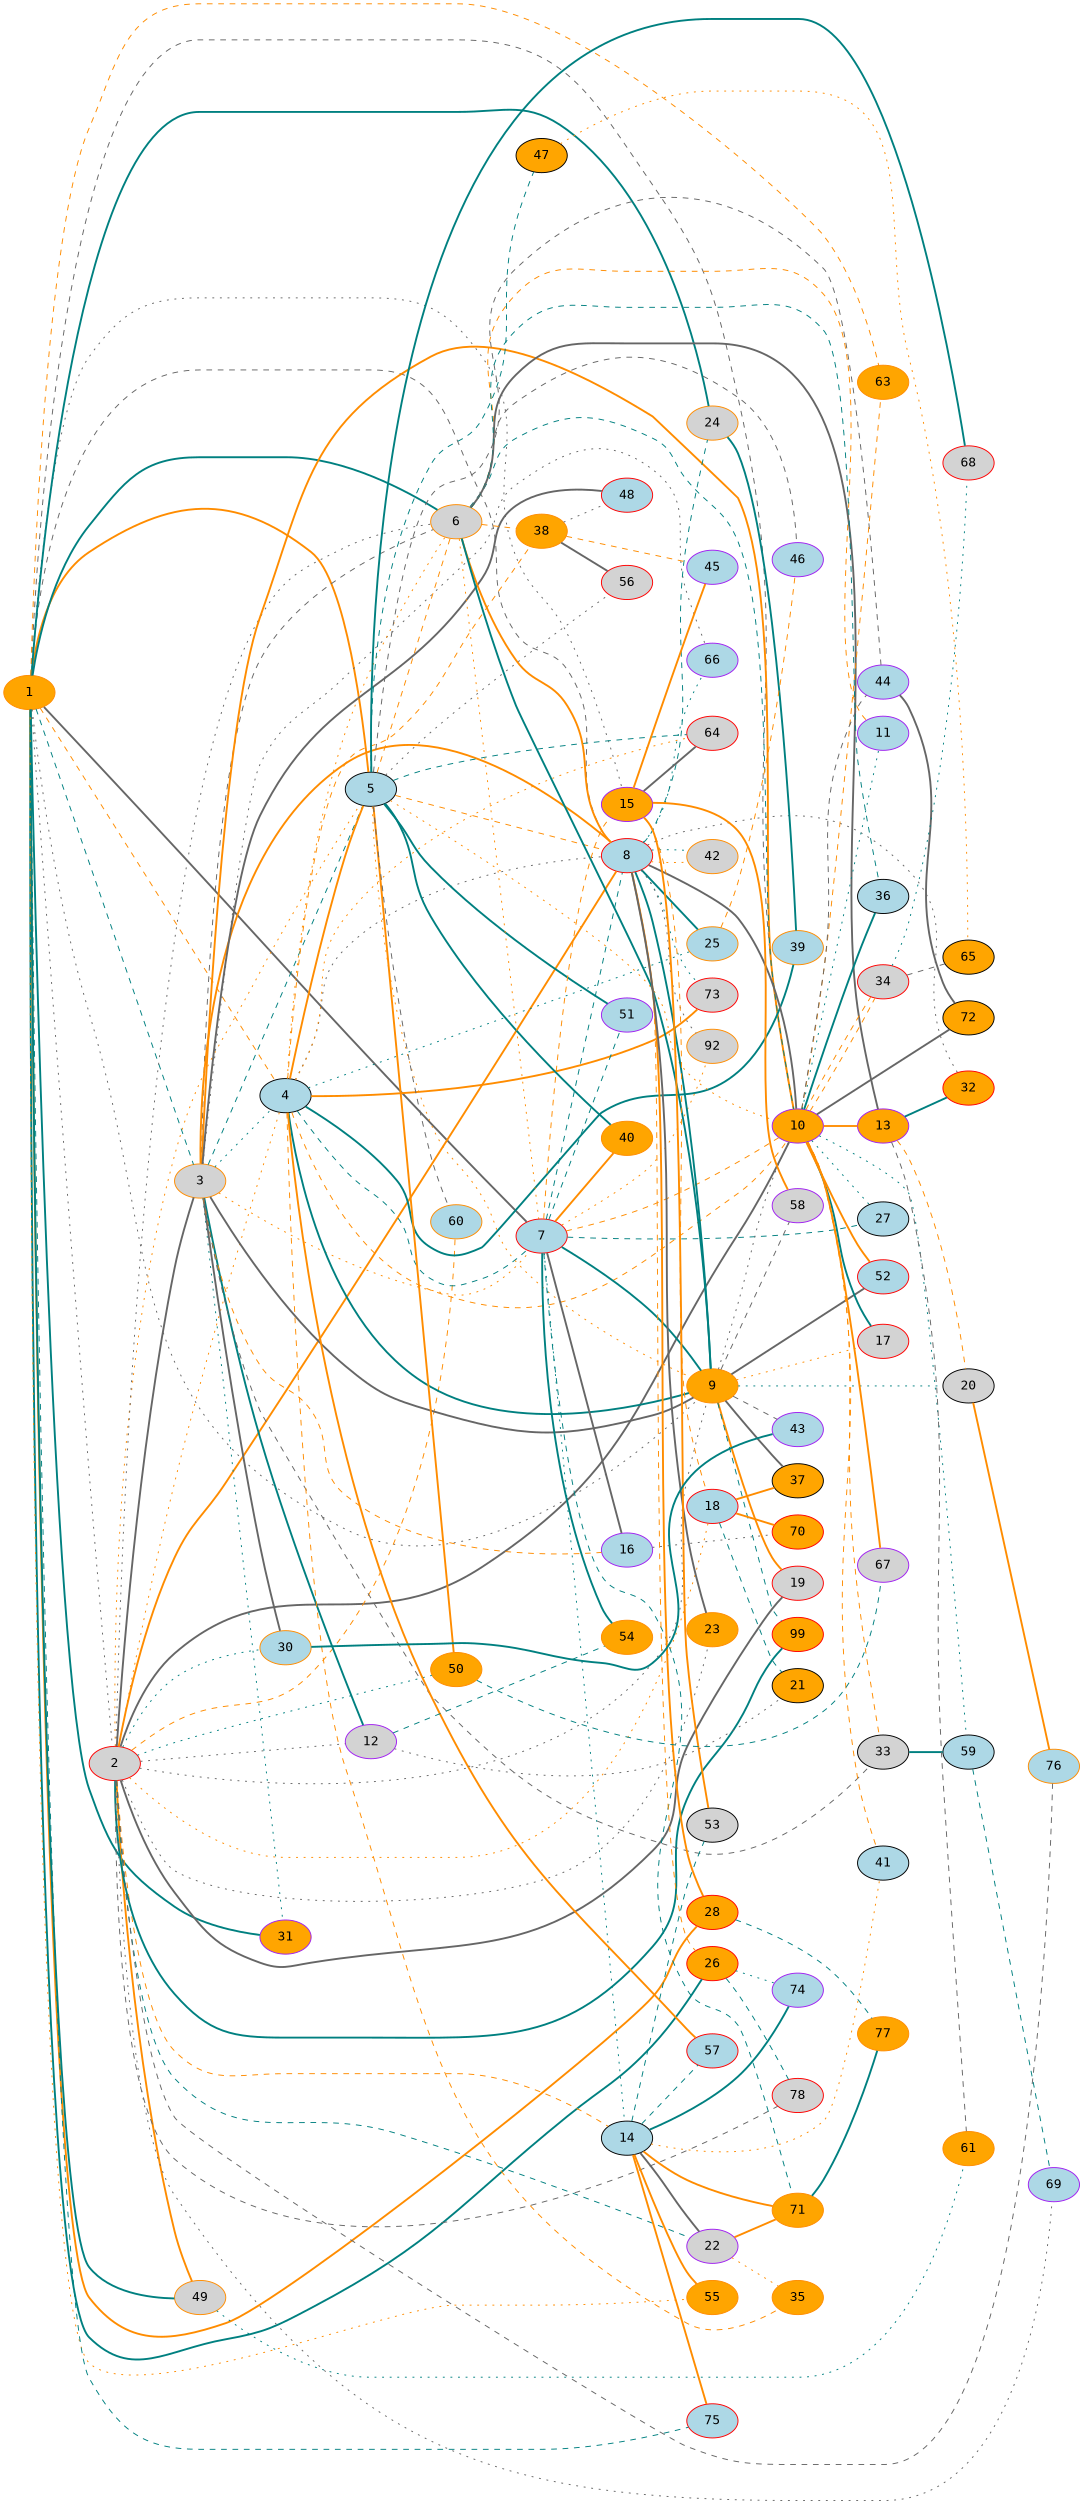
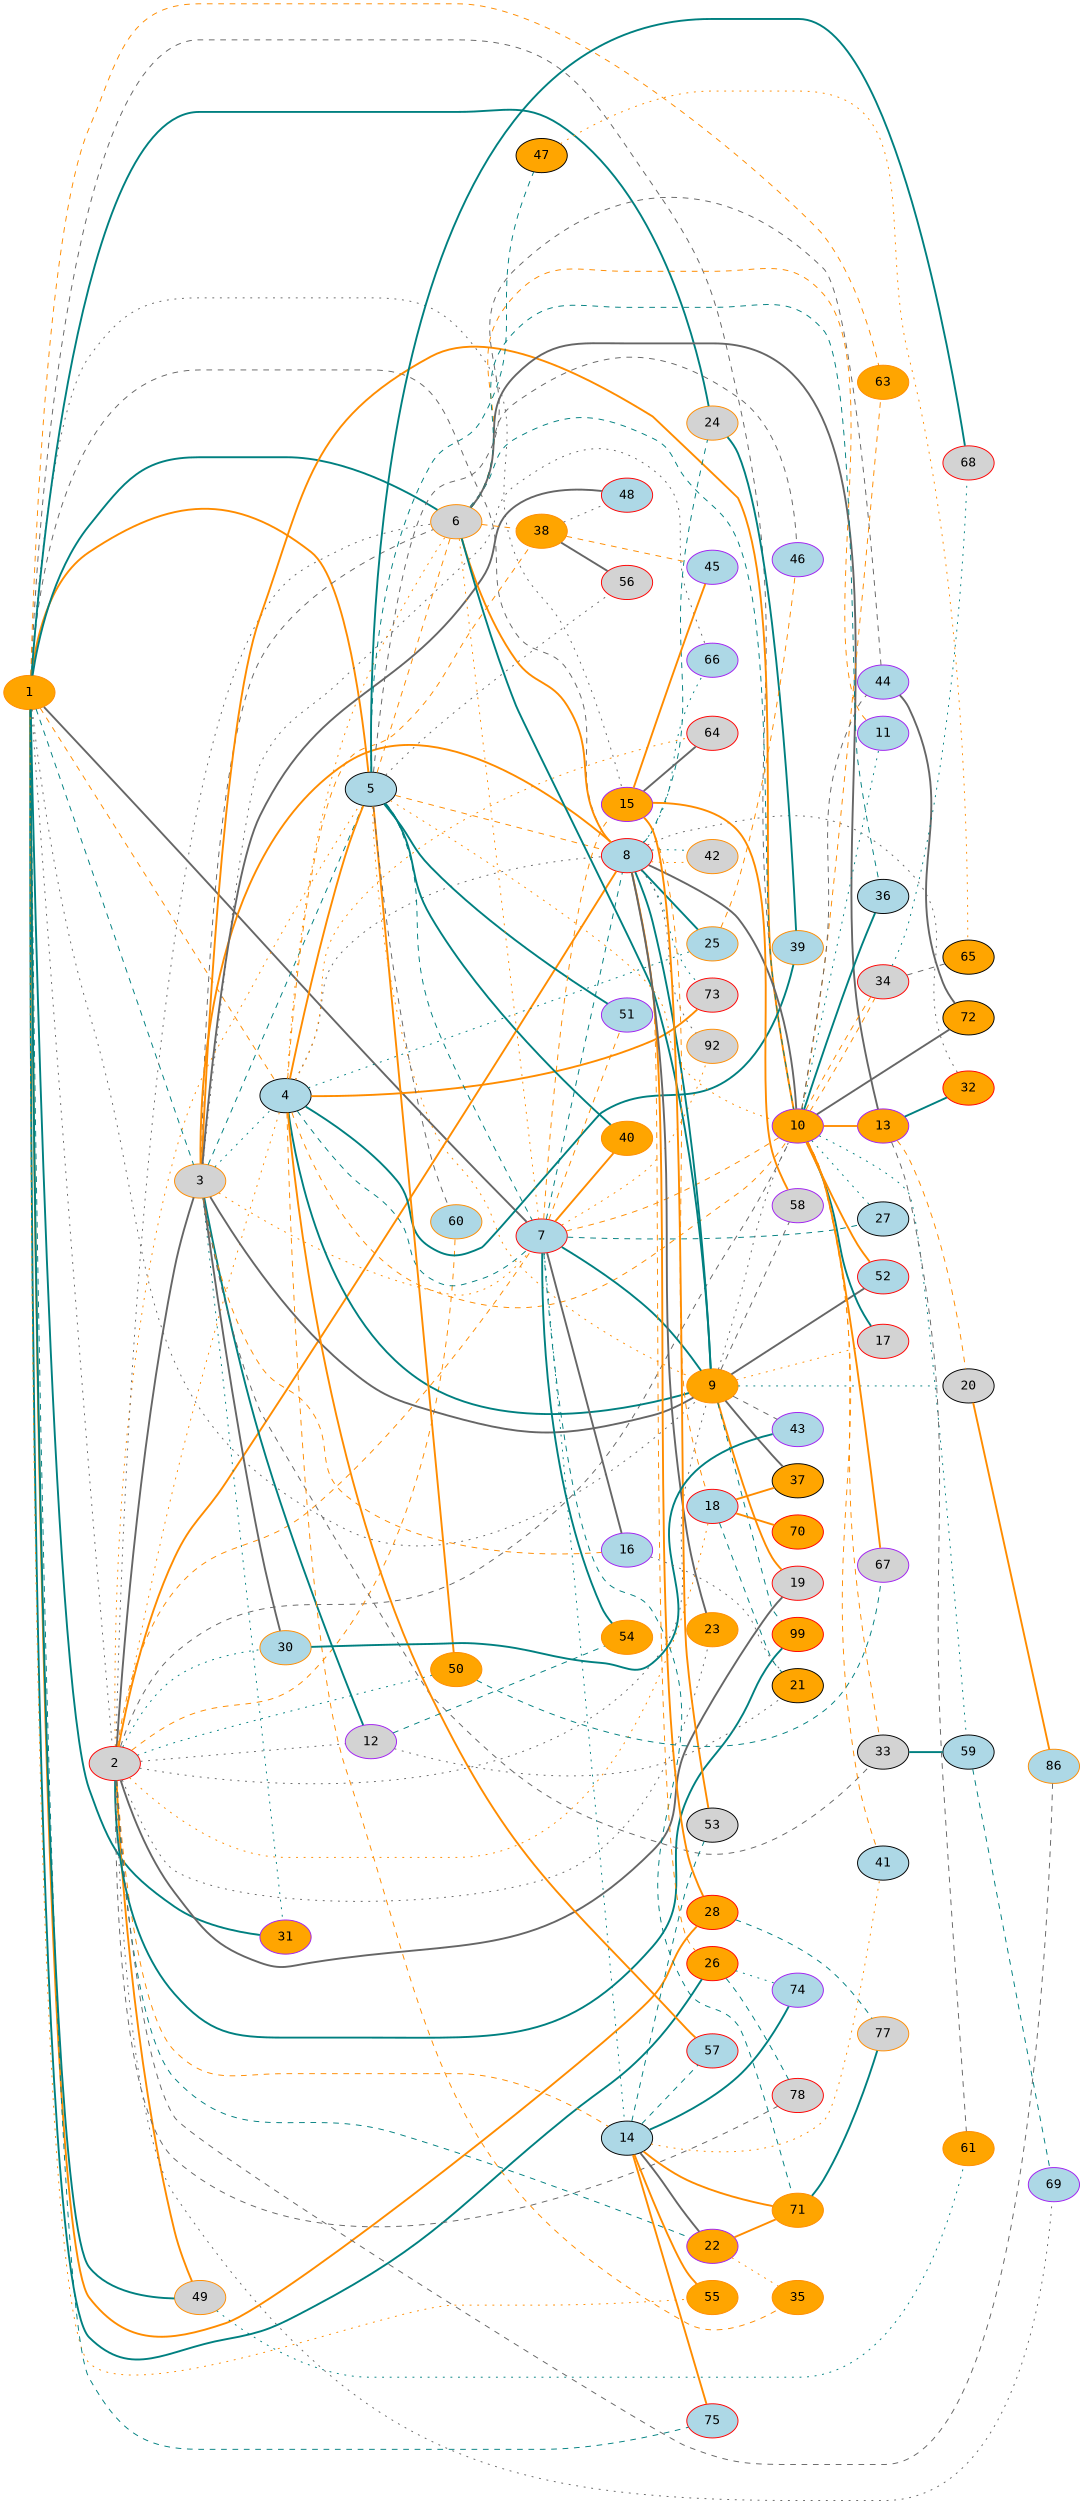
(546, 748) -> (434, 1019)
(586, 1121) -> (586, 1121)
none -> (302, 1516)
(521, 1539) -> (521, 1539)
(712, 1541) -> (731, 1598)
(1054, 1766) -> (1054, 1766)
(883, 2034) -> (883, 2034)
(712, 2246) -> (712, 2246)
